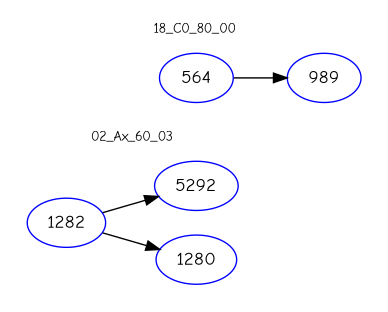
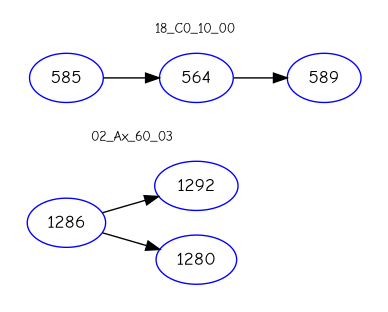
(195, 29) -> (195, 29)
none -> (66, 78)
(324, 78) -> (324, 78)
(196, 186) -> (196, 186)
(66, 223) -> (66, 223)
